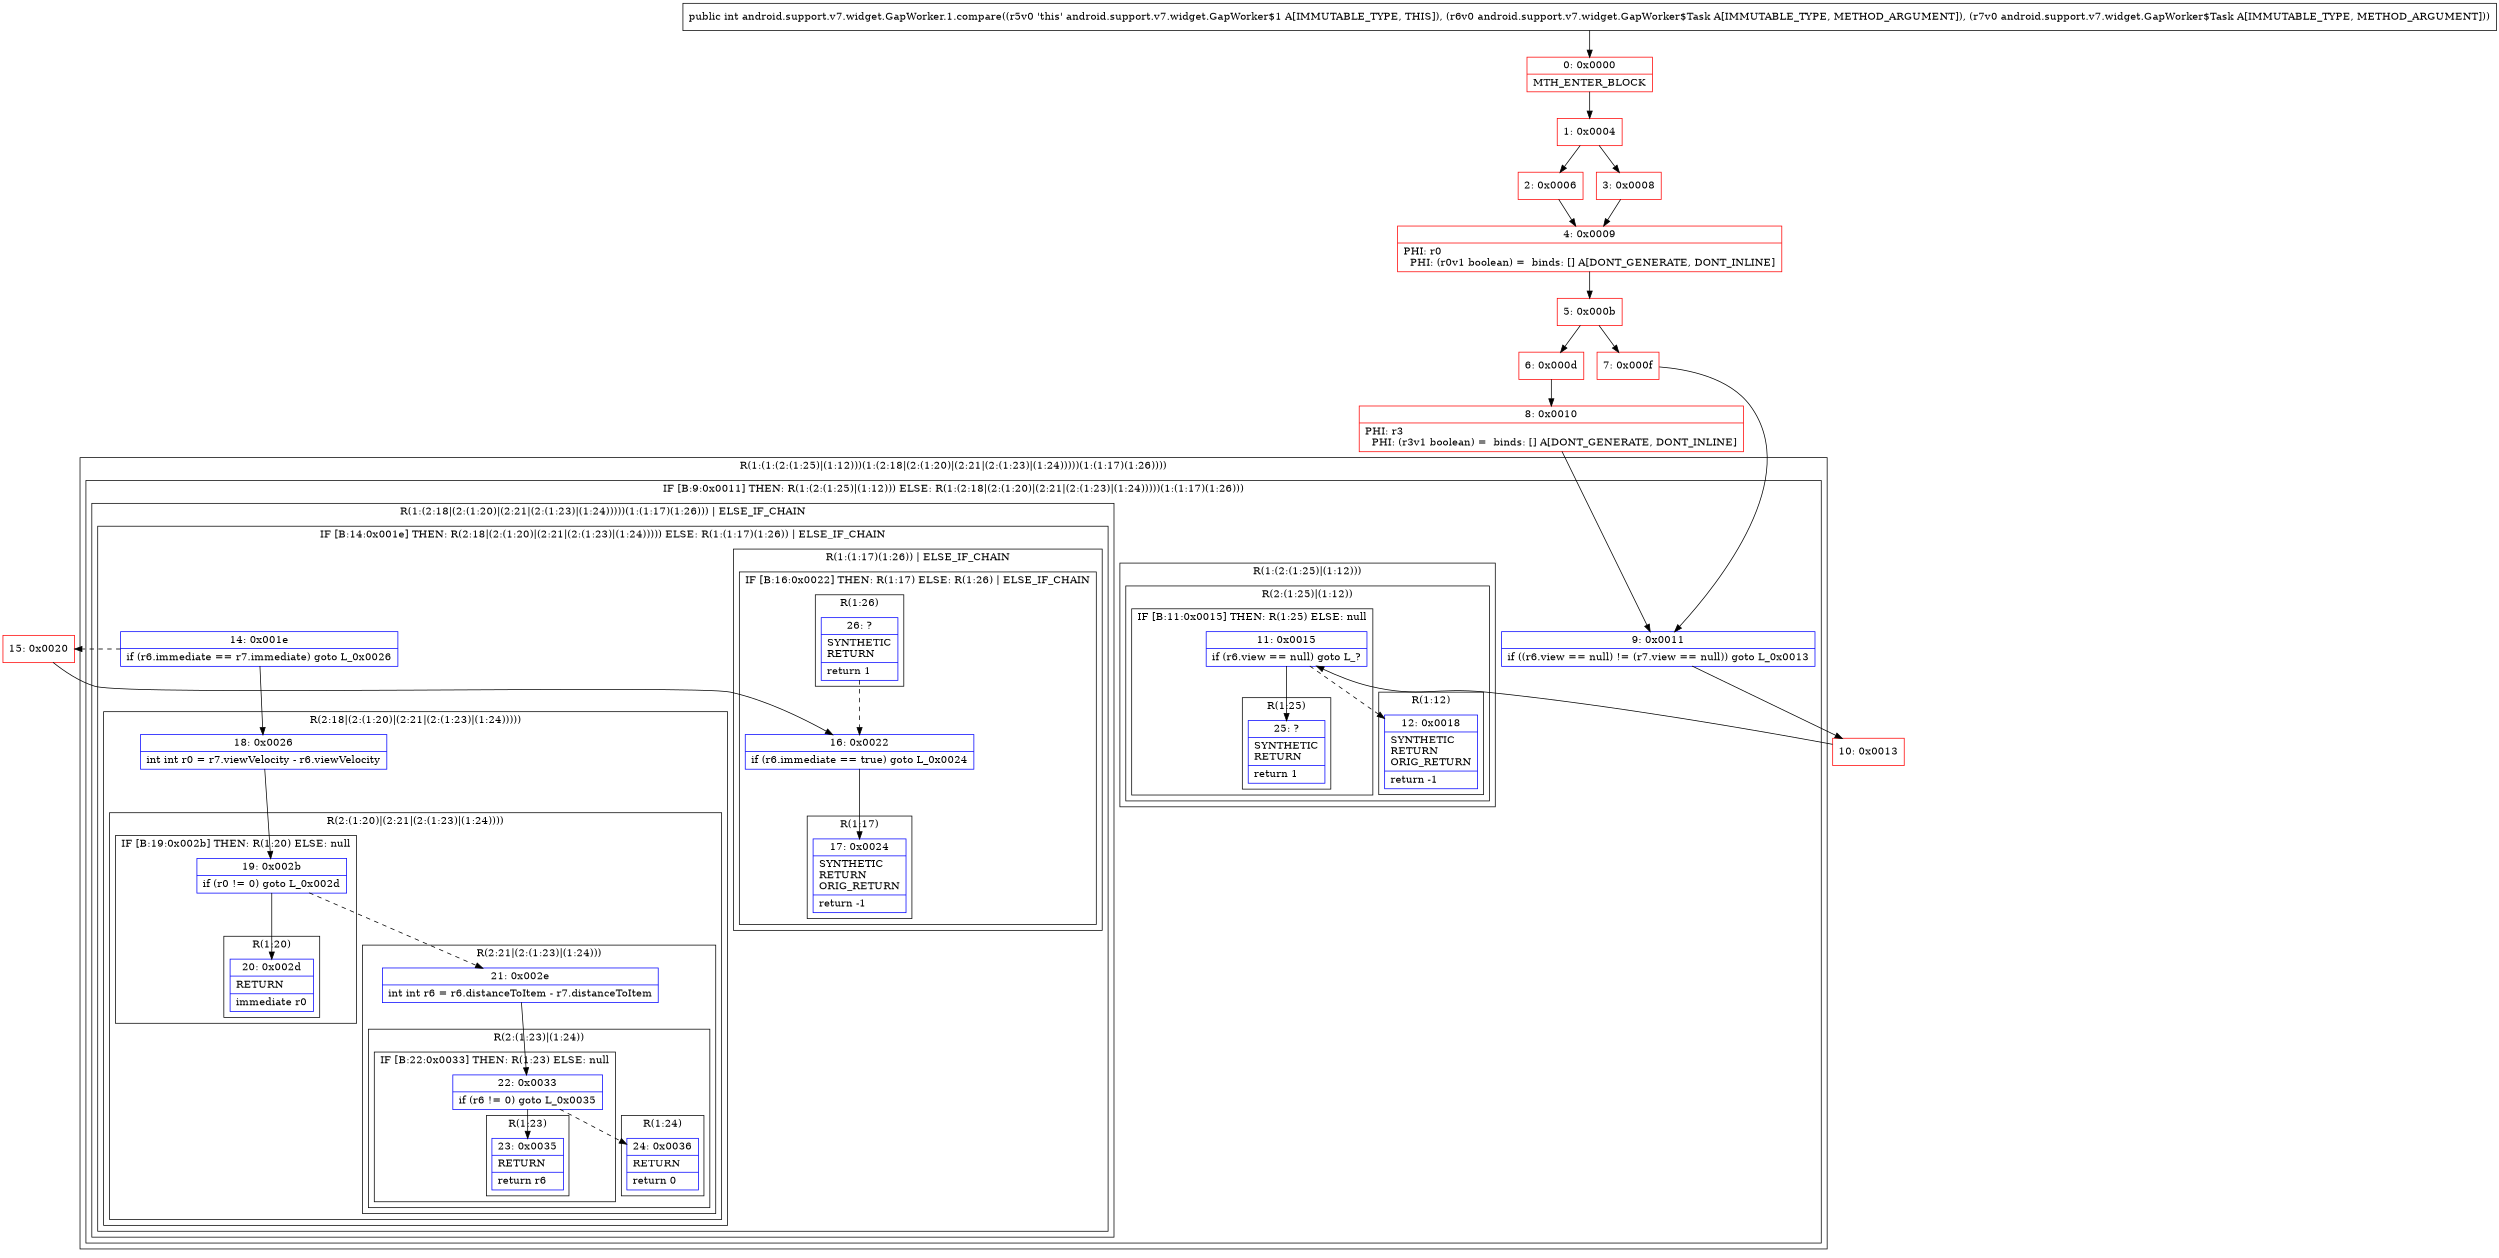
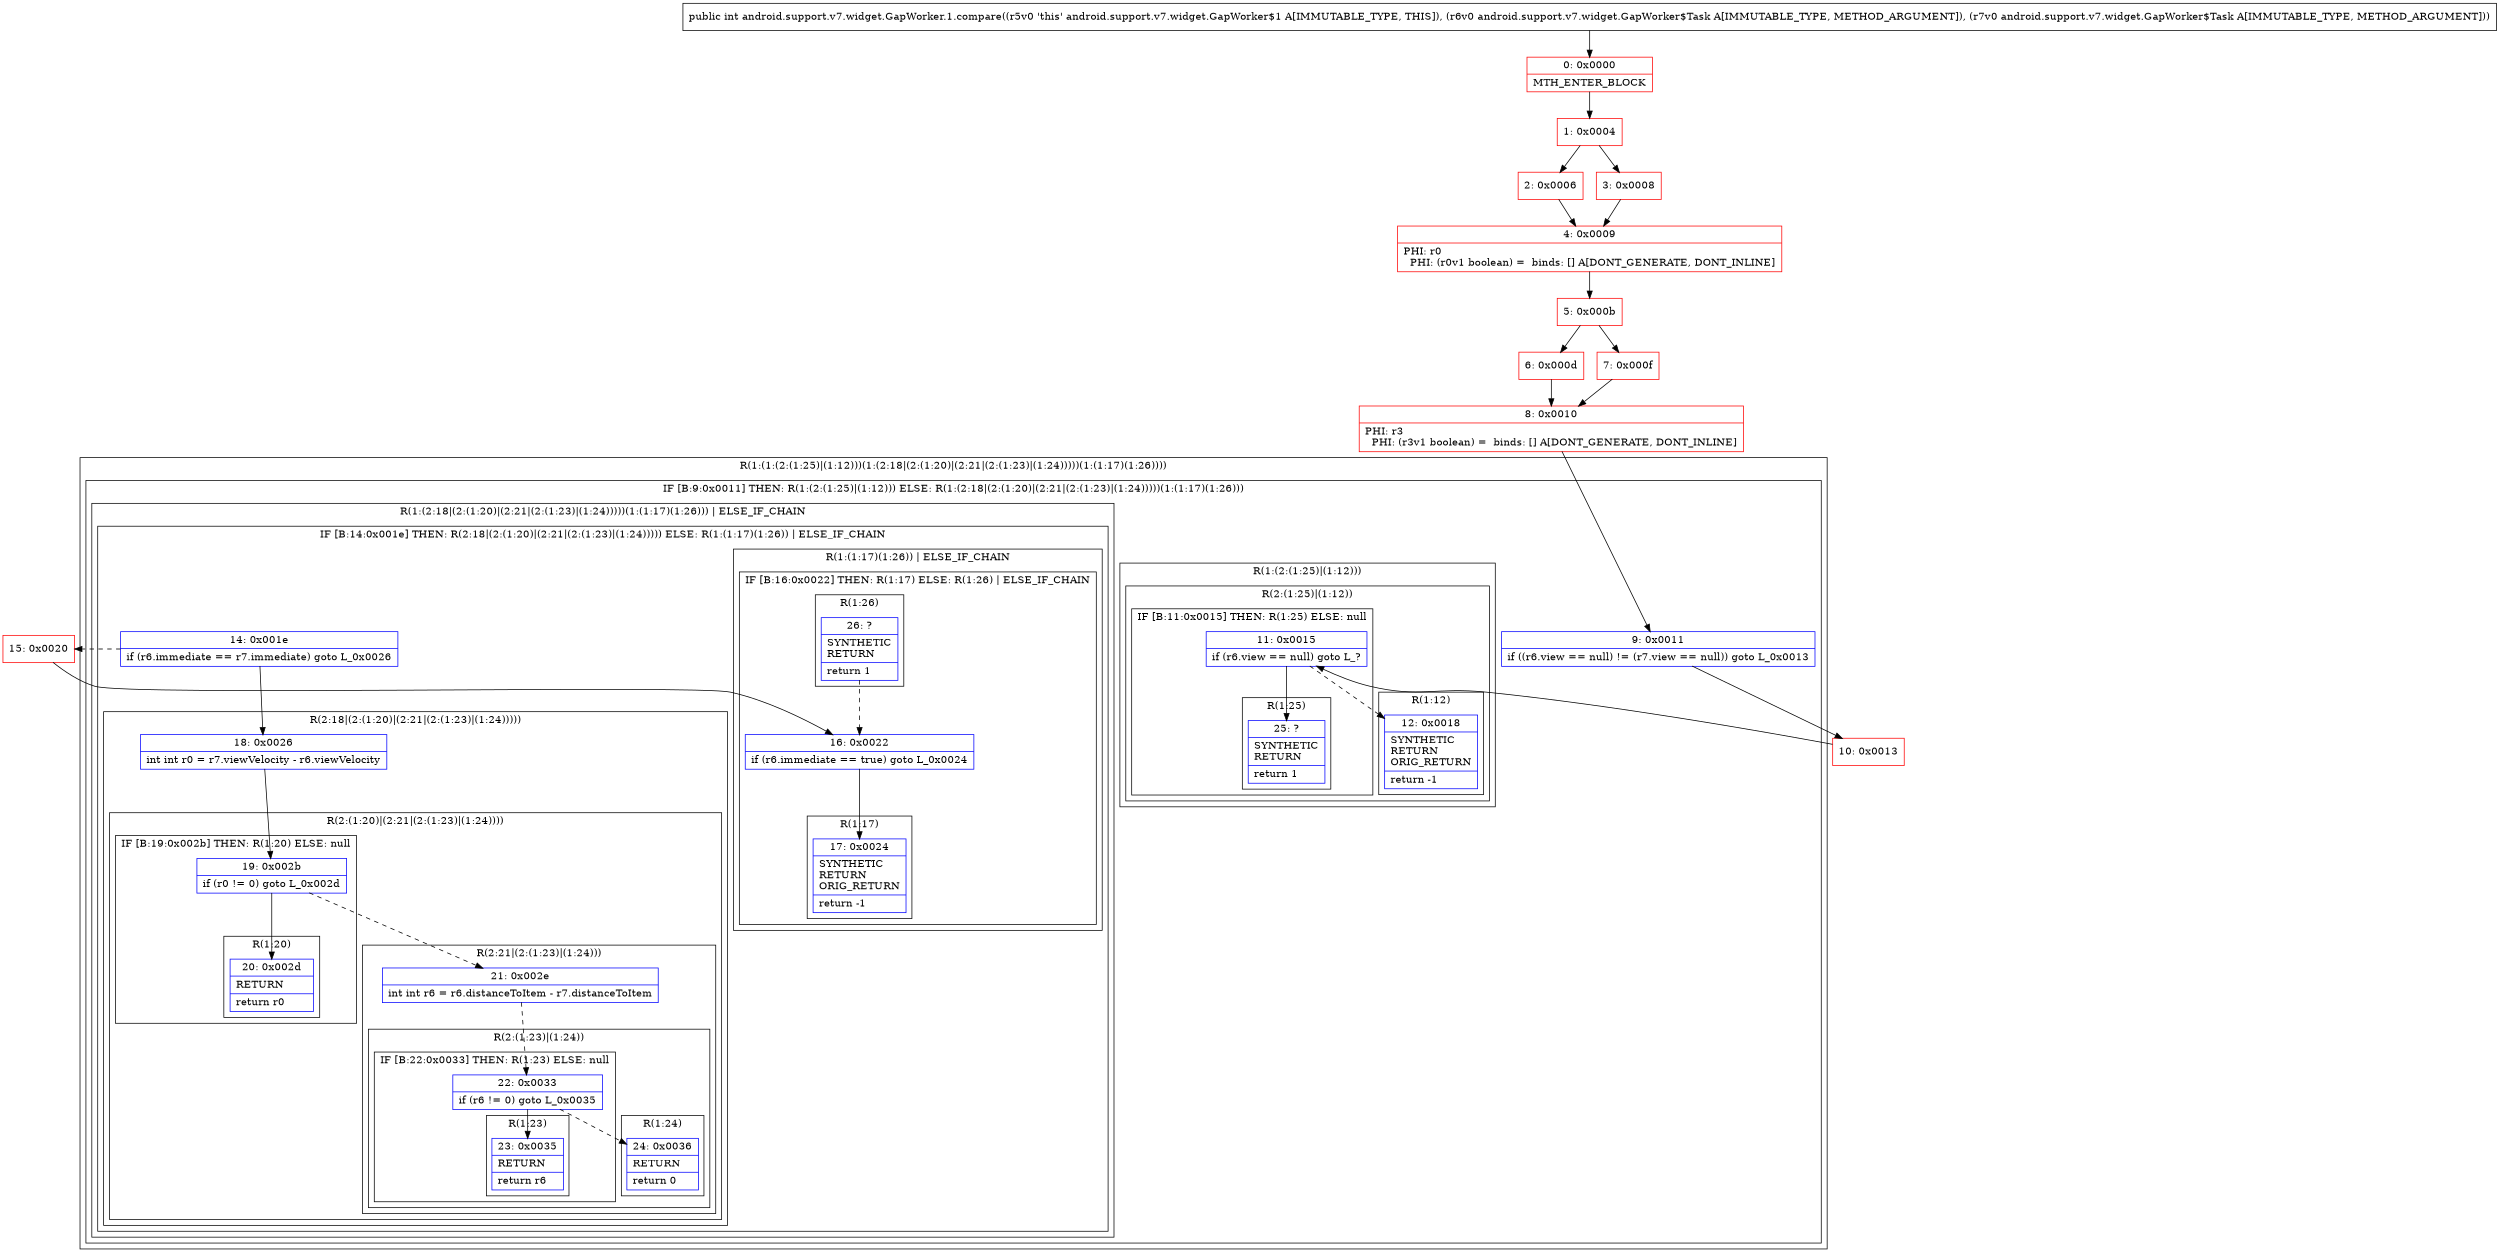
(1765, 476) -> (1598, 390)
(272, 1002) -> (261, 1002)
(524, 1035) -> (524, 1035)
